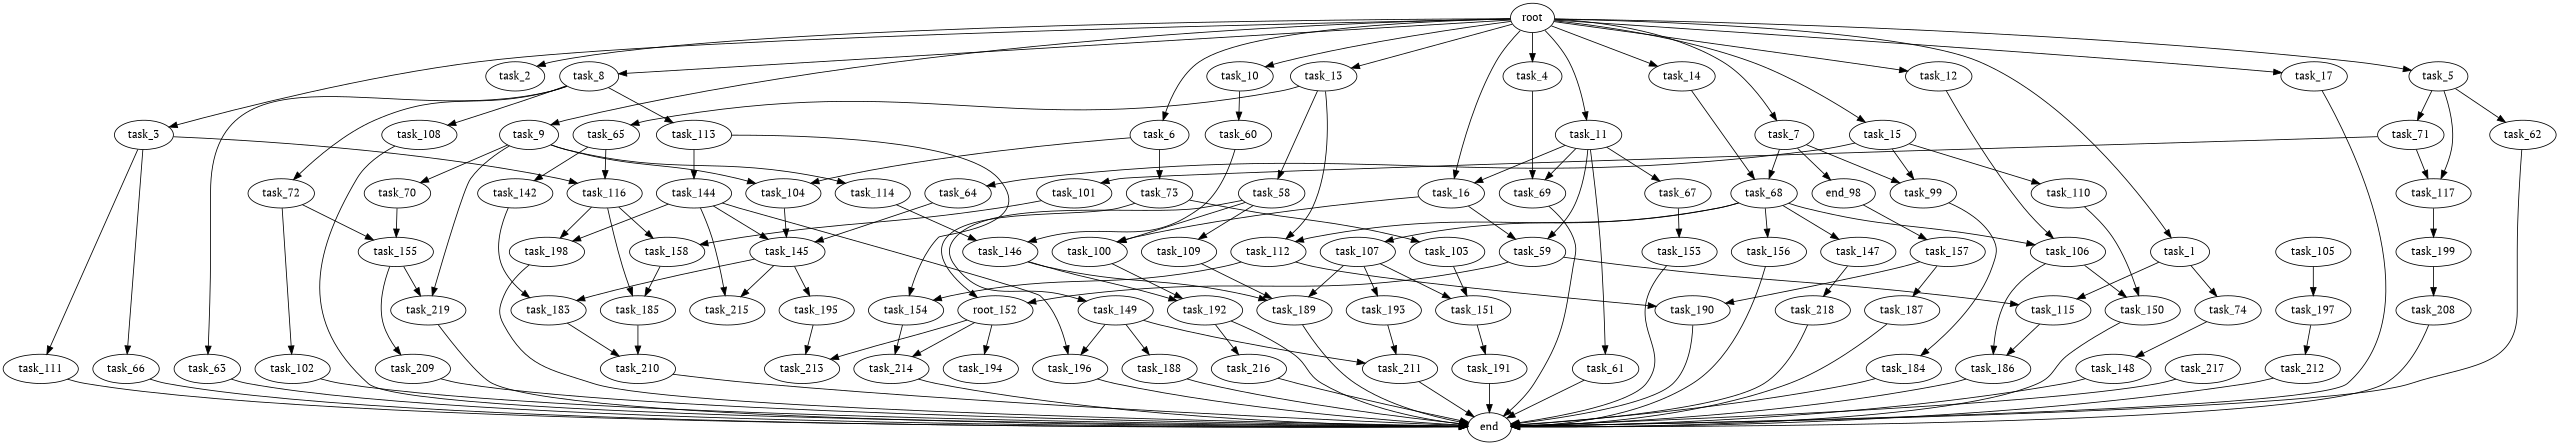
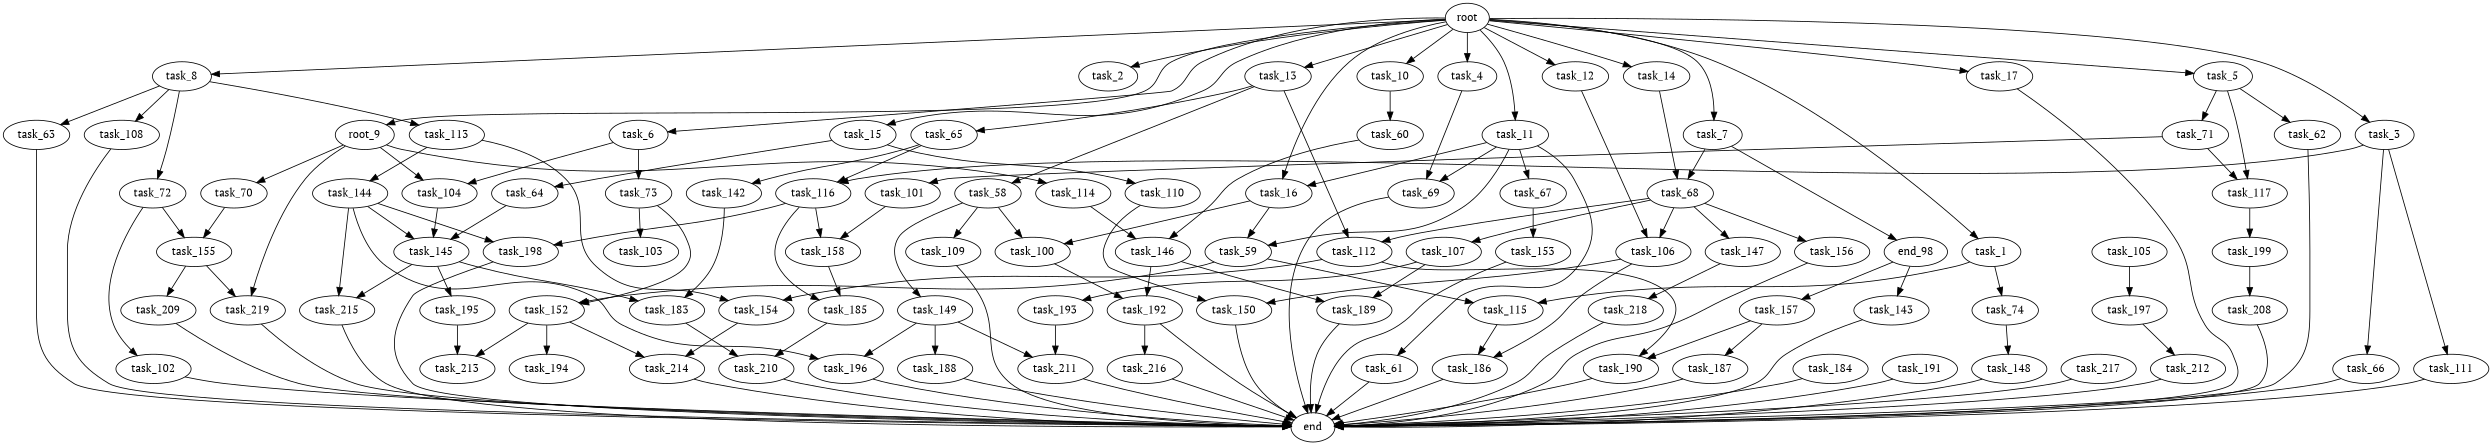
(529, 135) -> (365, 135)
(1923, 193) -> none
(1233, 279) -> (1058, 403)
(995, 310) -> (547, 310)
(1473, 310) -> none
none -> (1891, 310)
none -> (796, 422)
